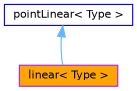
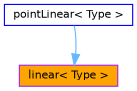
(61, 51) -> (76, 40)
